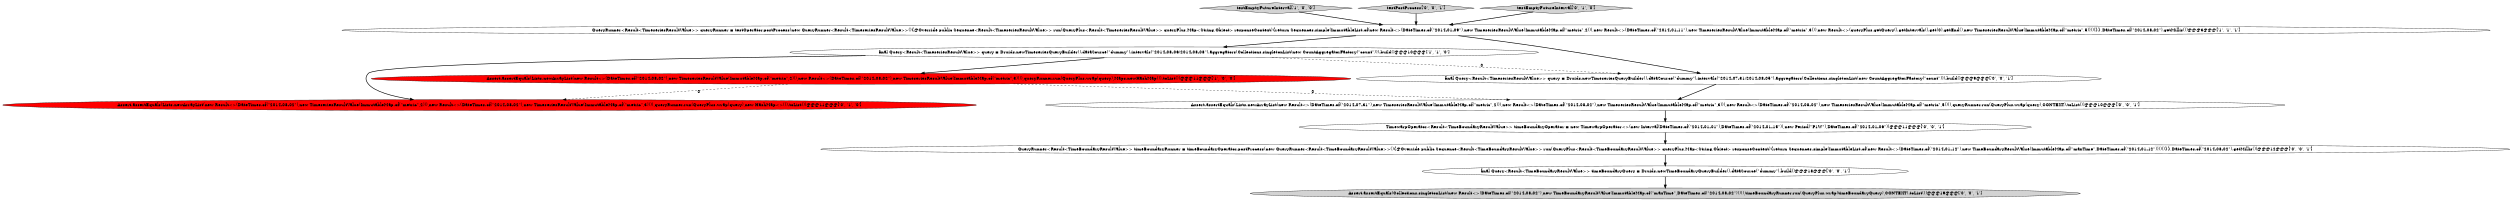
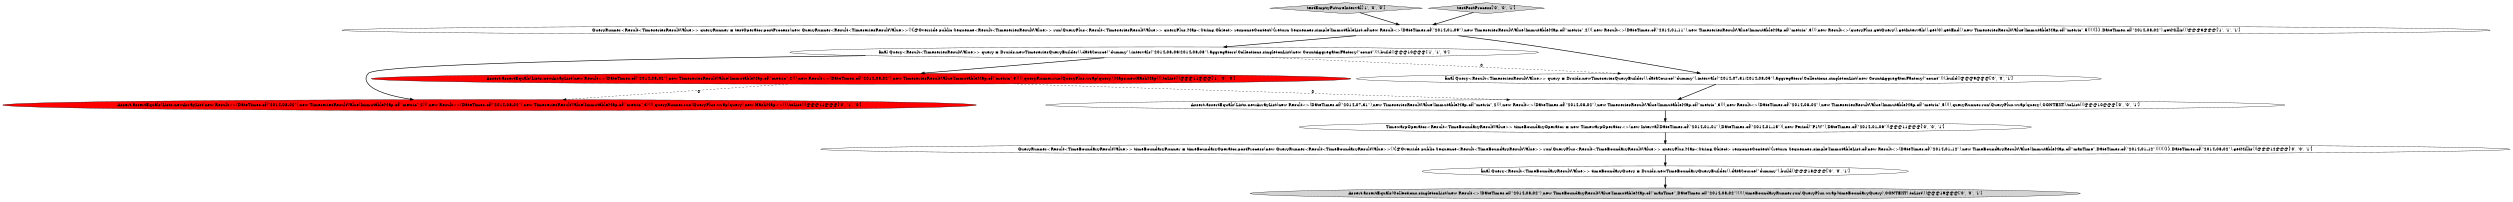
(1556, 8) -> none
